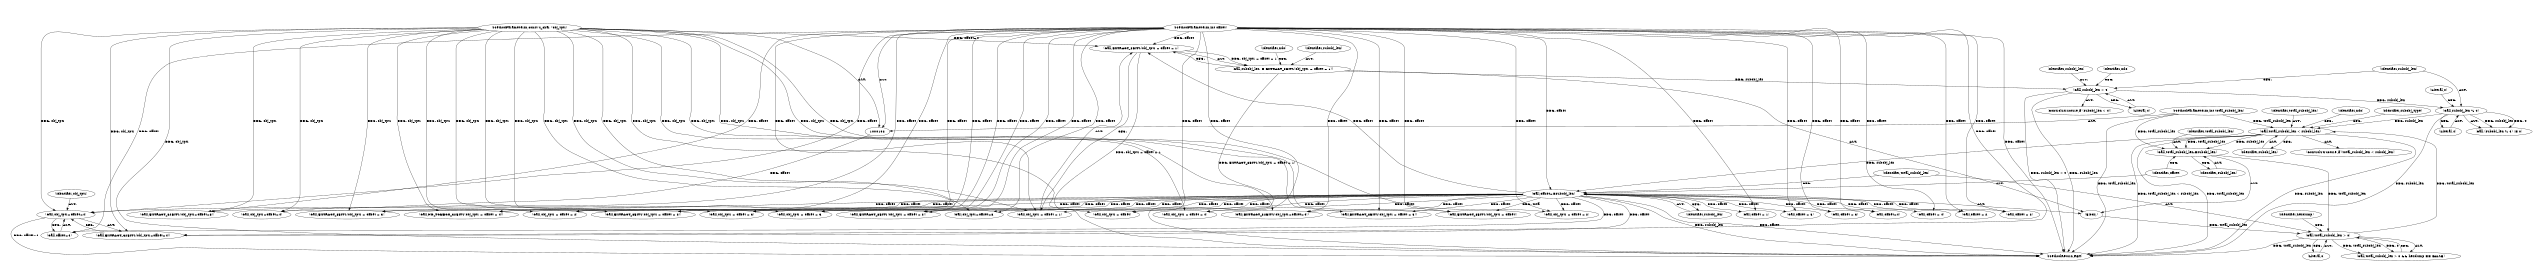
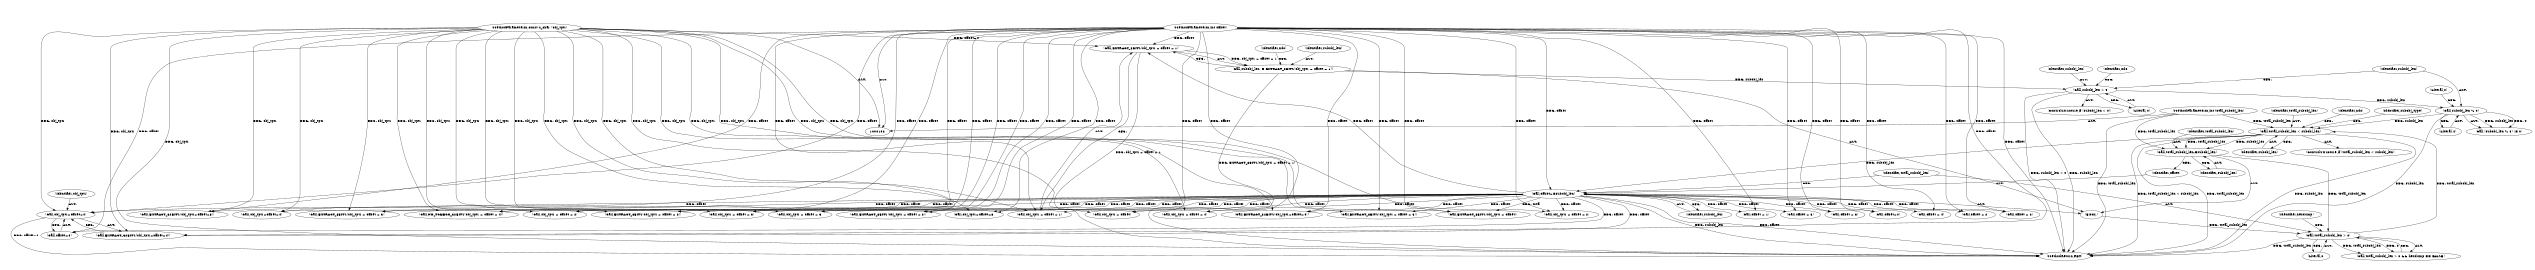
(2169, 162) -> (2181, 163)
(546, 201) -> (868, 201)
